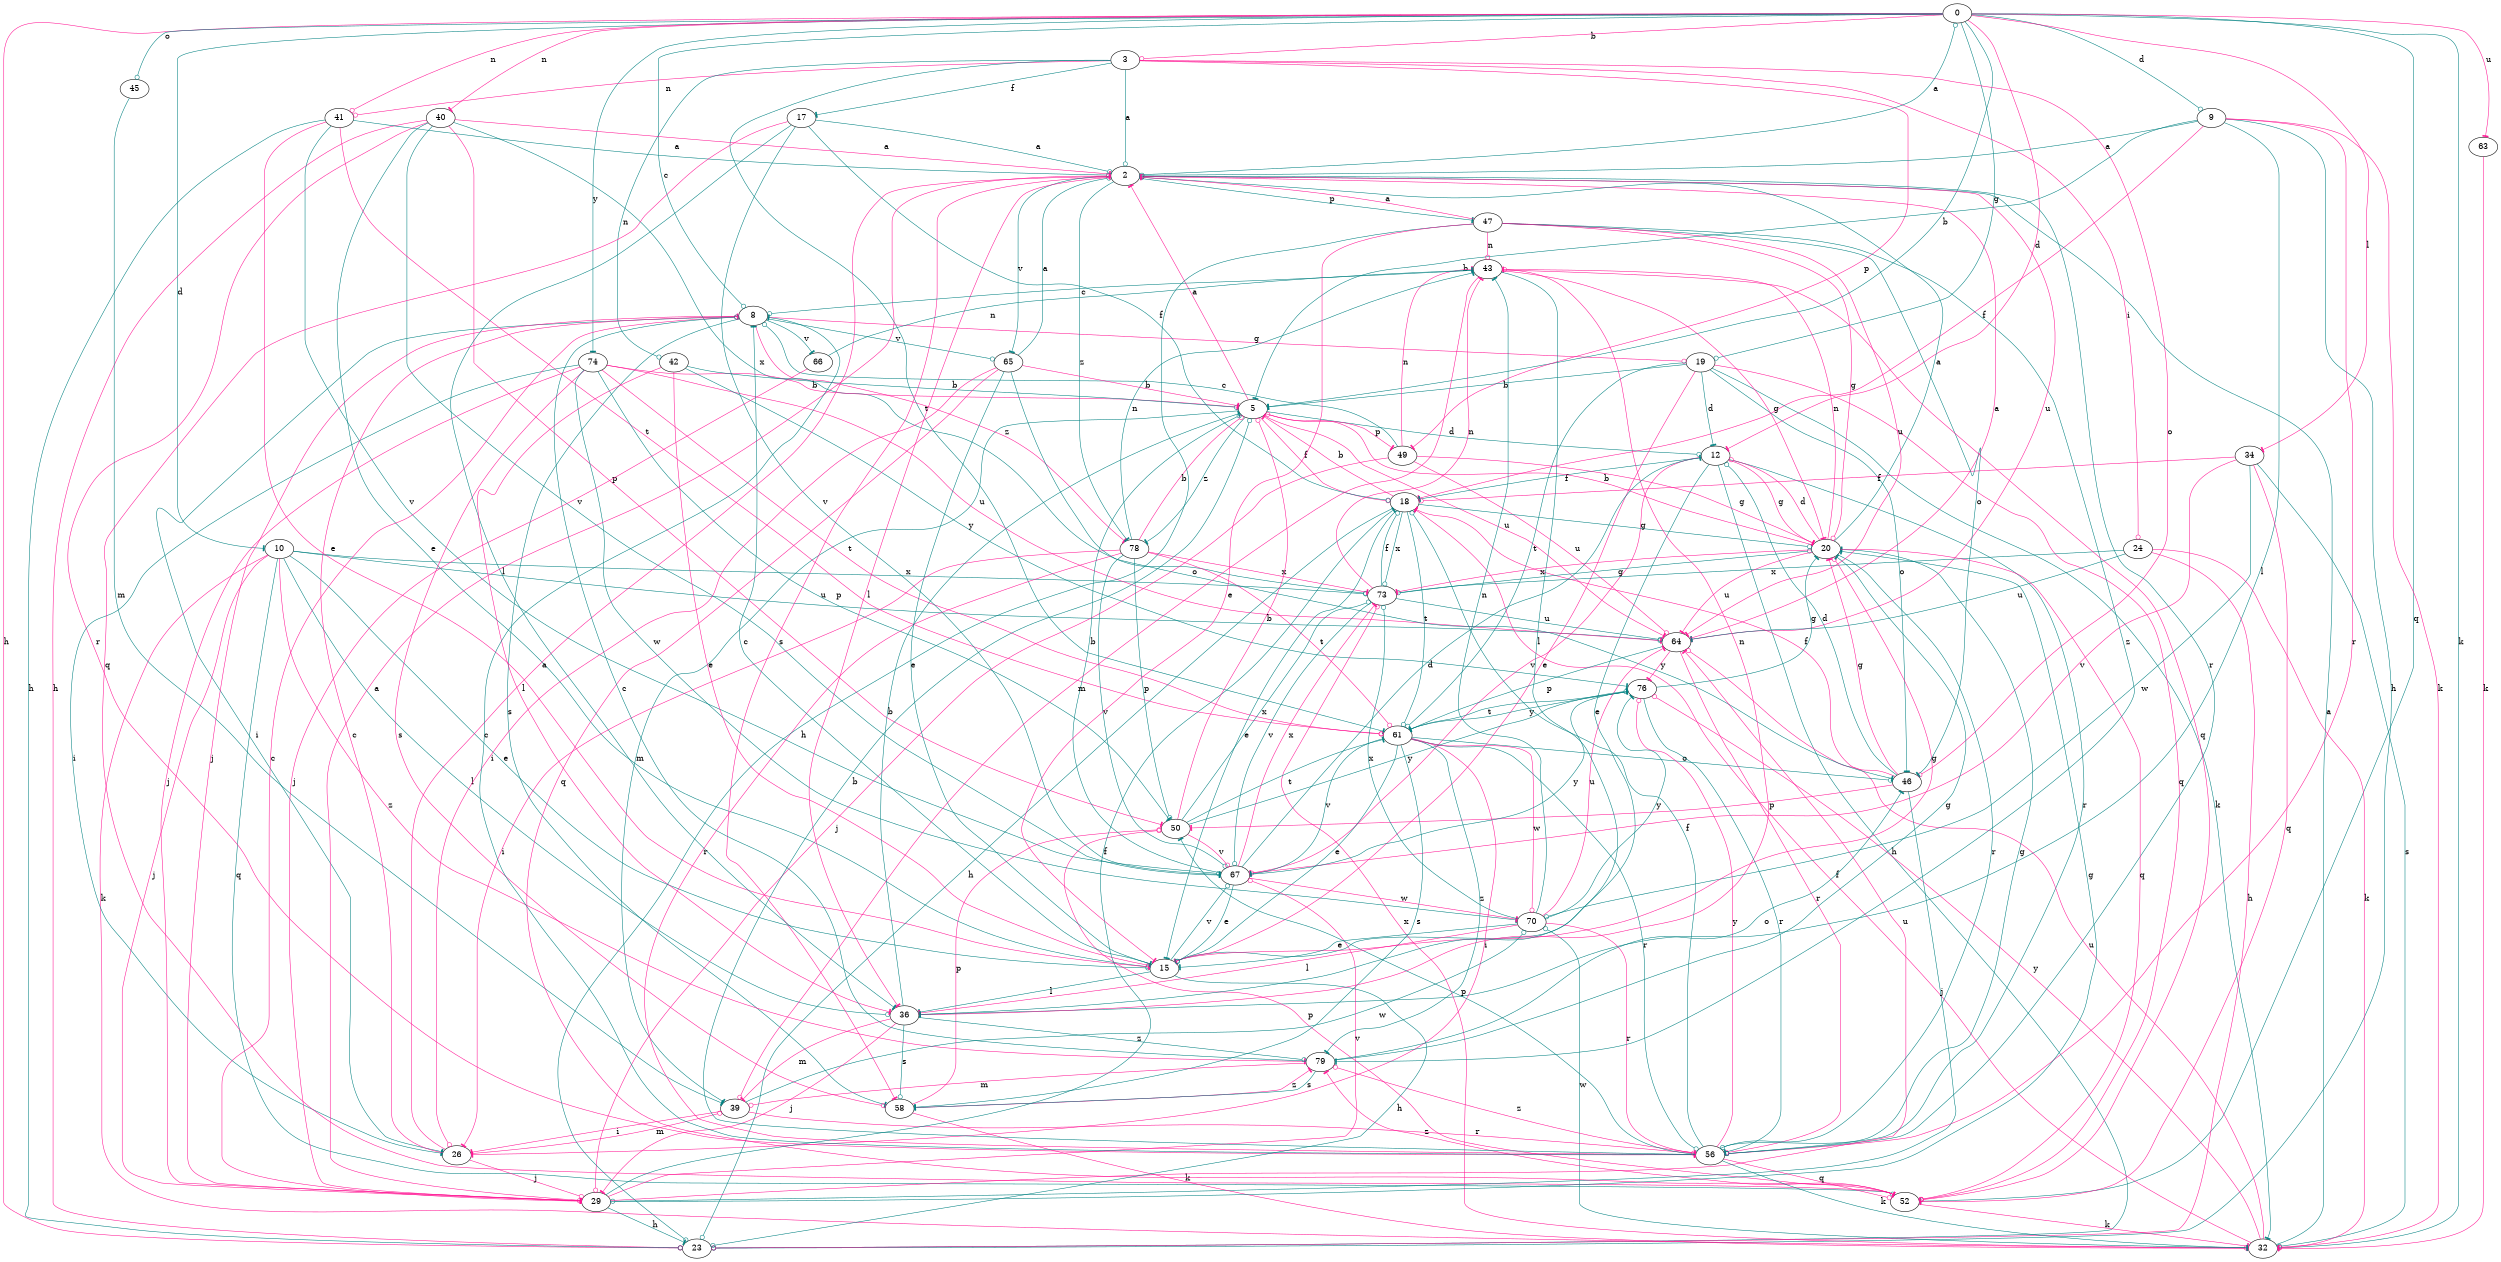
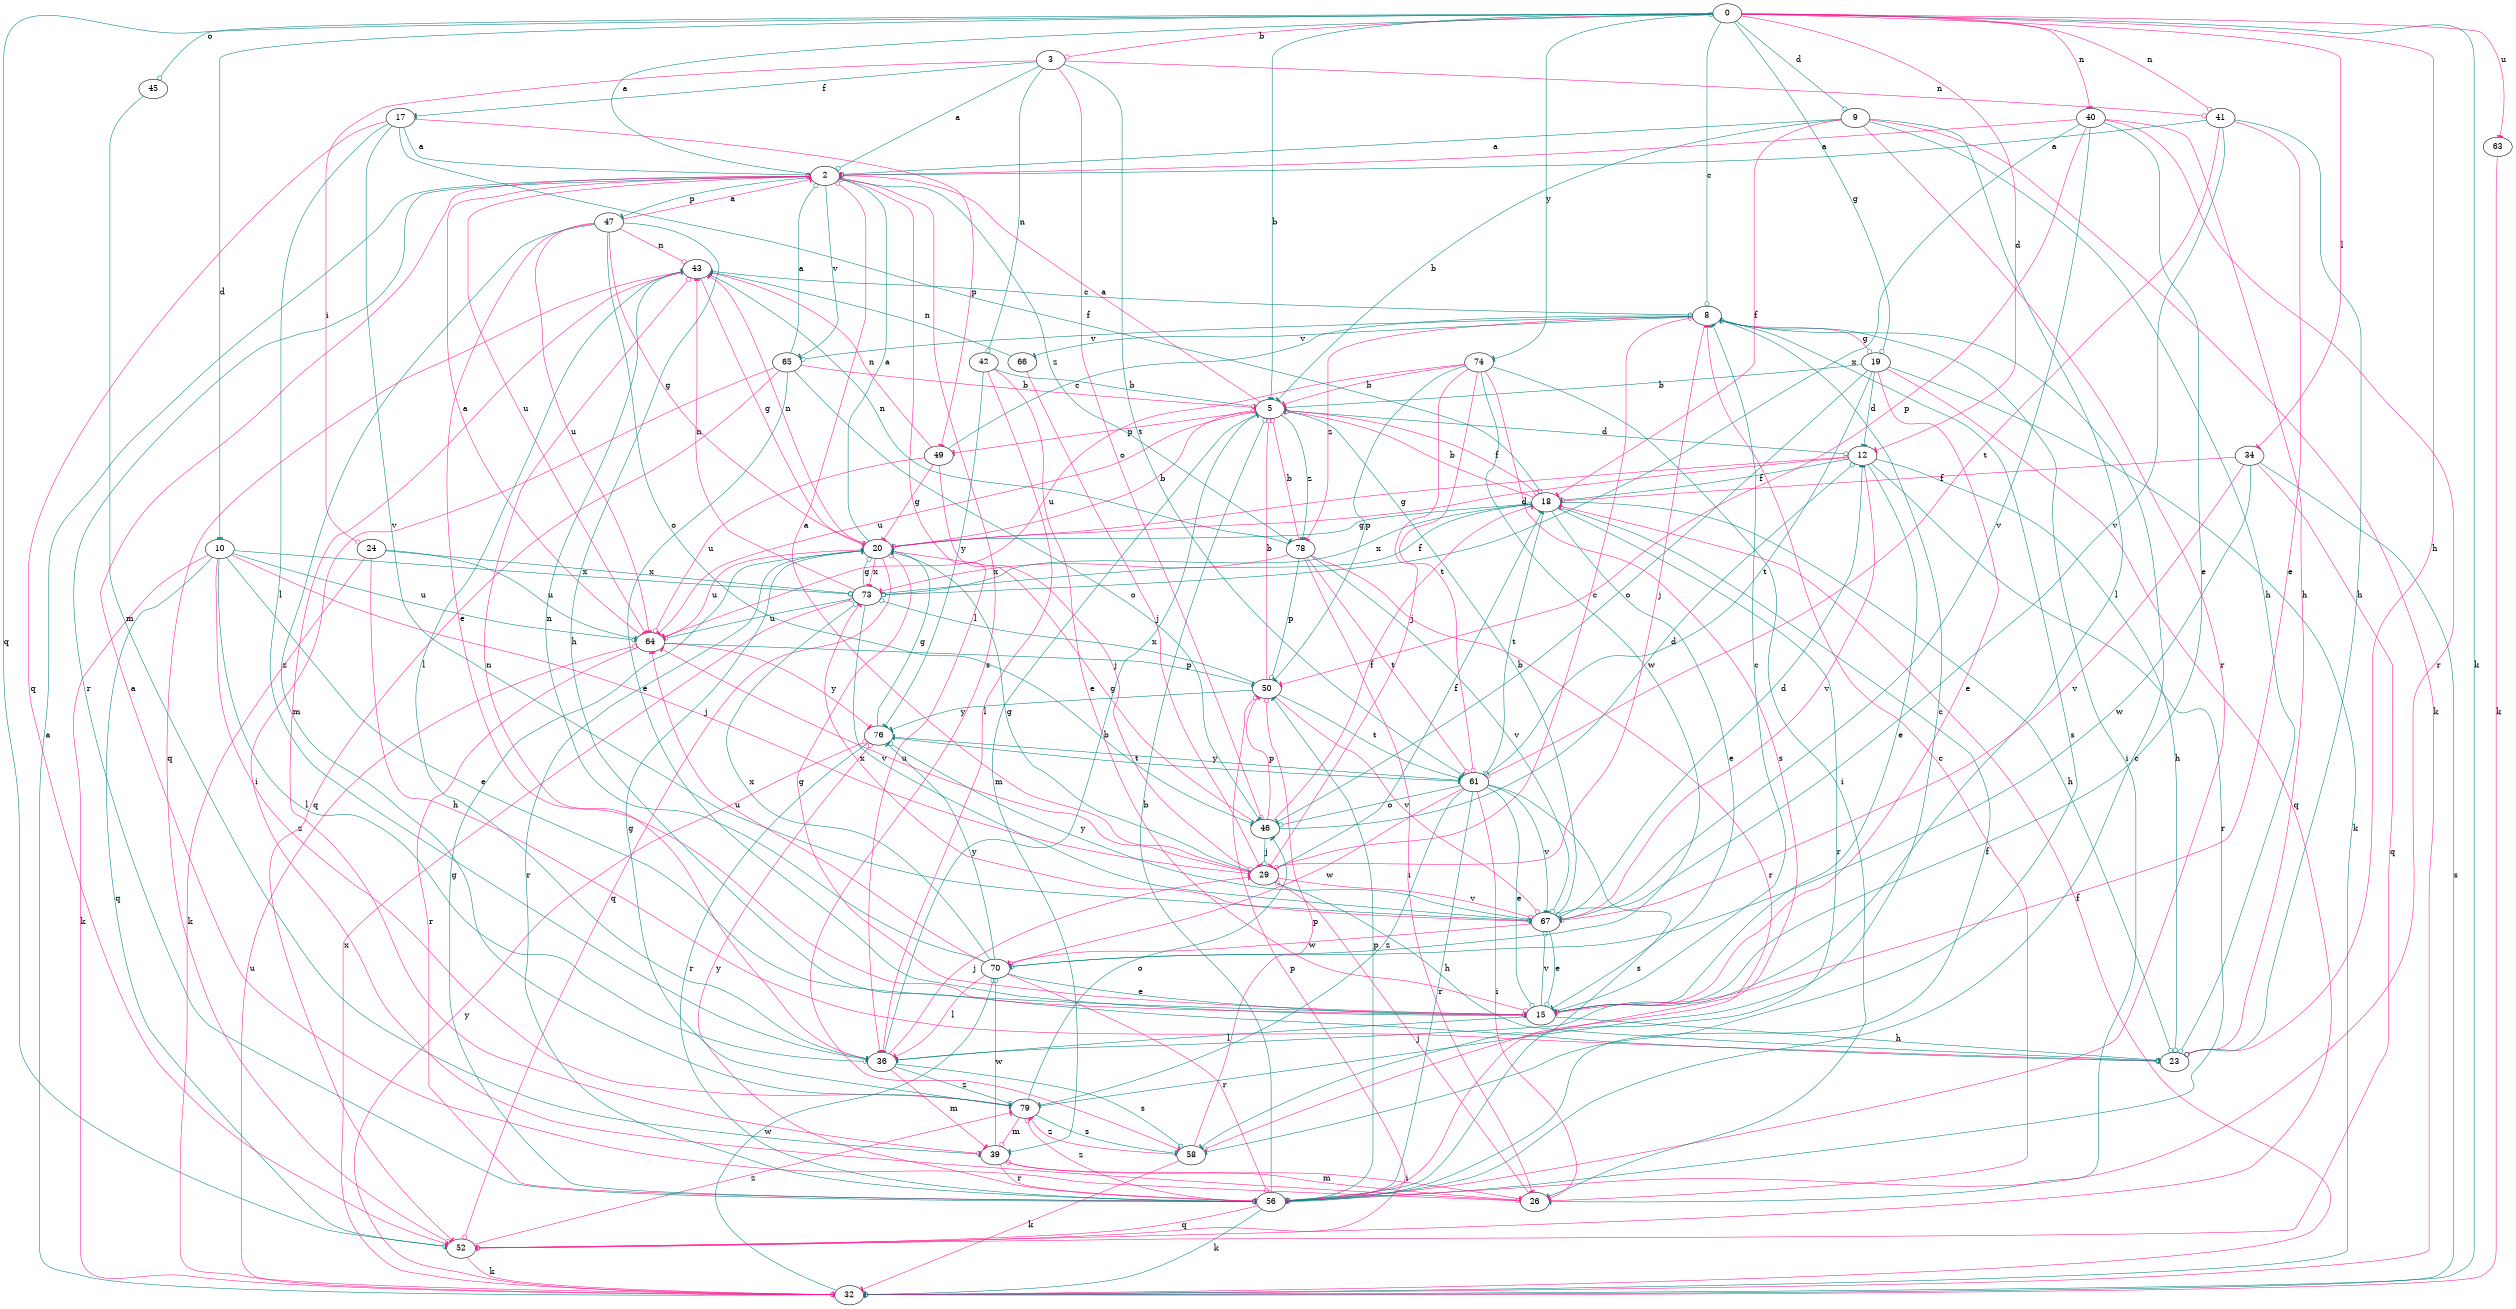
(1851, 99) -> (817, 156)
(1543, 681) -> (974, 655)
none -> (1798, 992)
